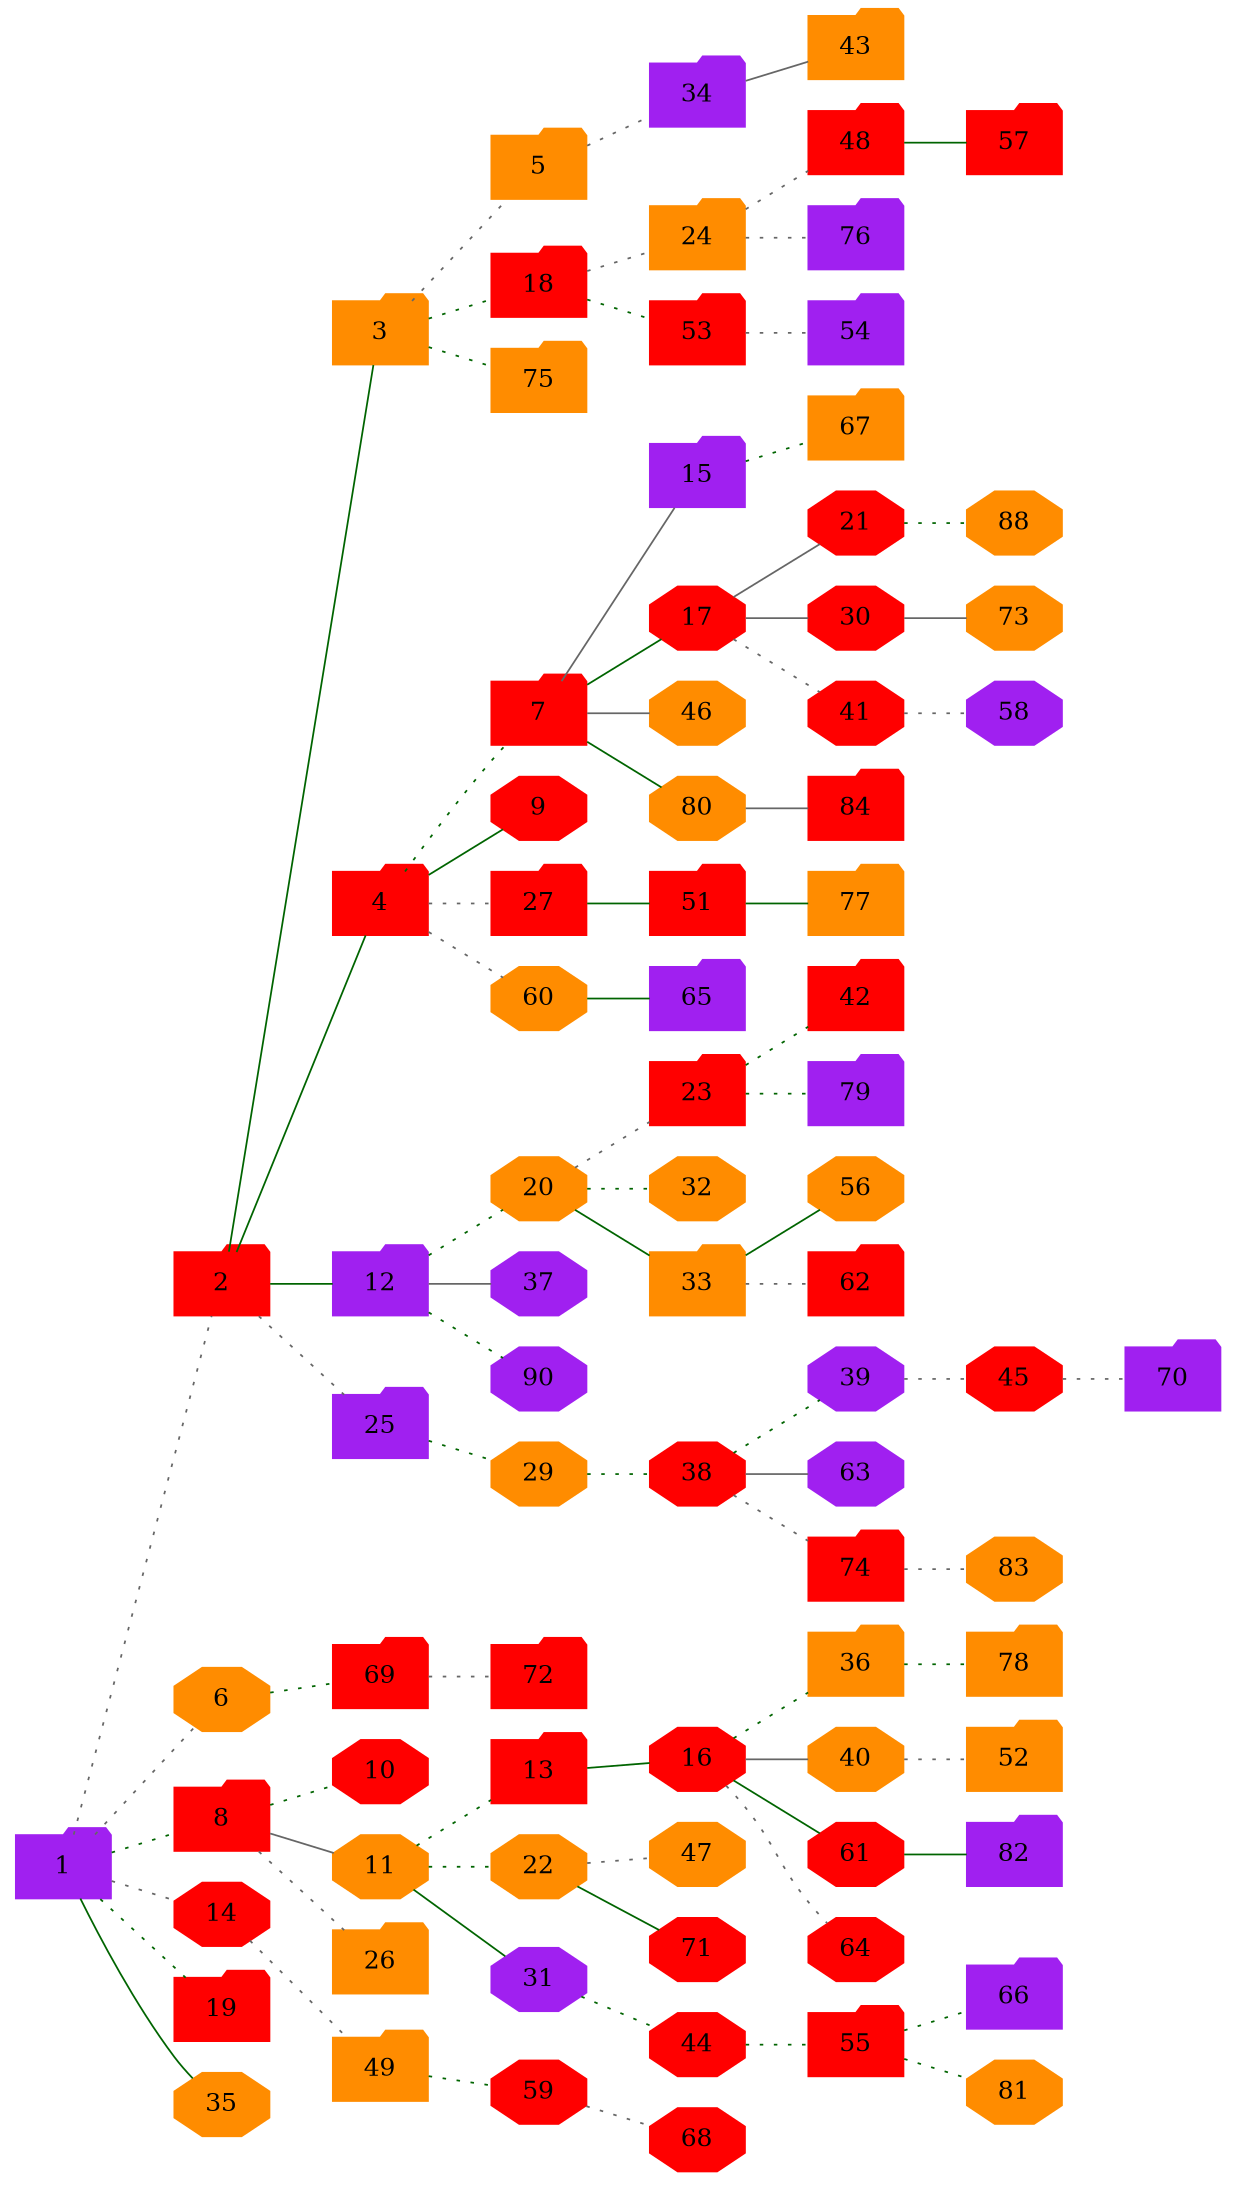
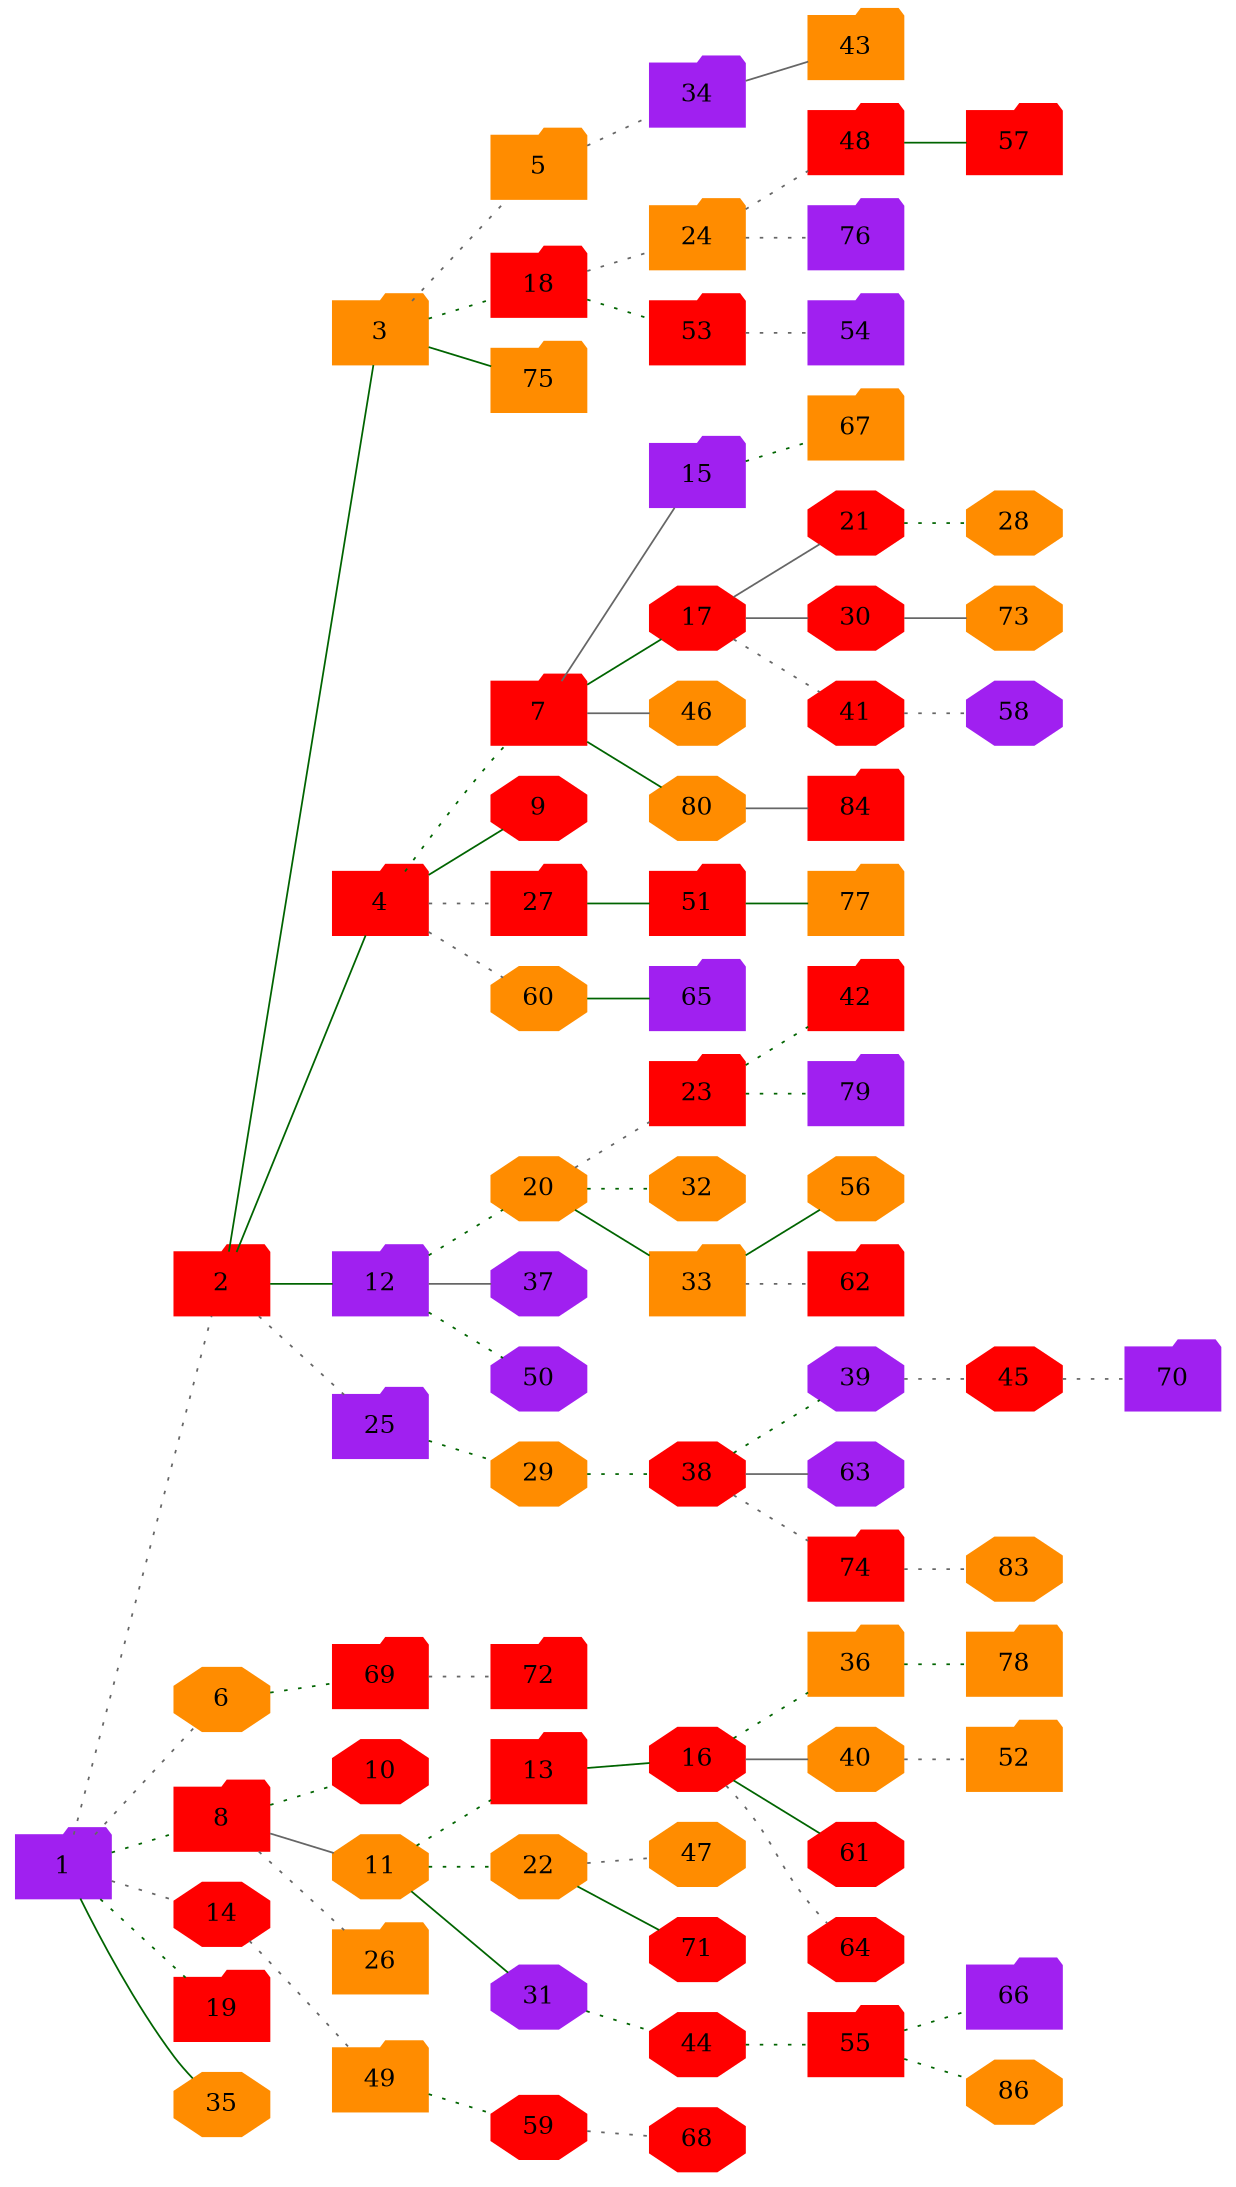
(460, 357) -> (460, 357)
(1014, 523) -> (1014, 523)
(539, 1379) -> (539, 1379)
(1014, 1854) -> none
(1014, 2092) -> (1014, 2092)
